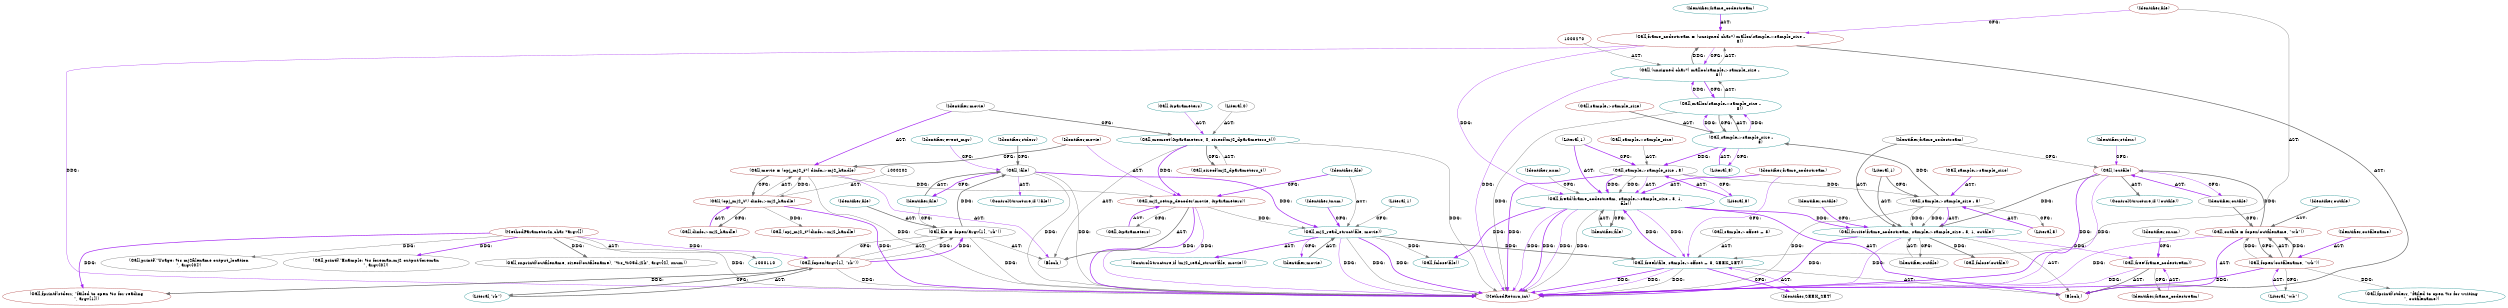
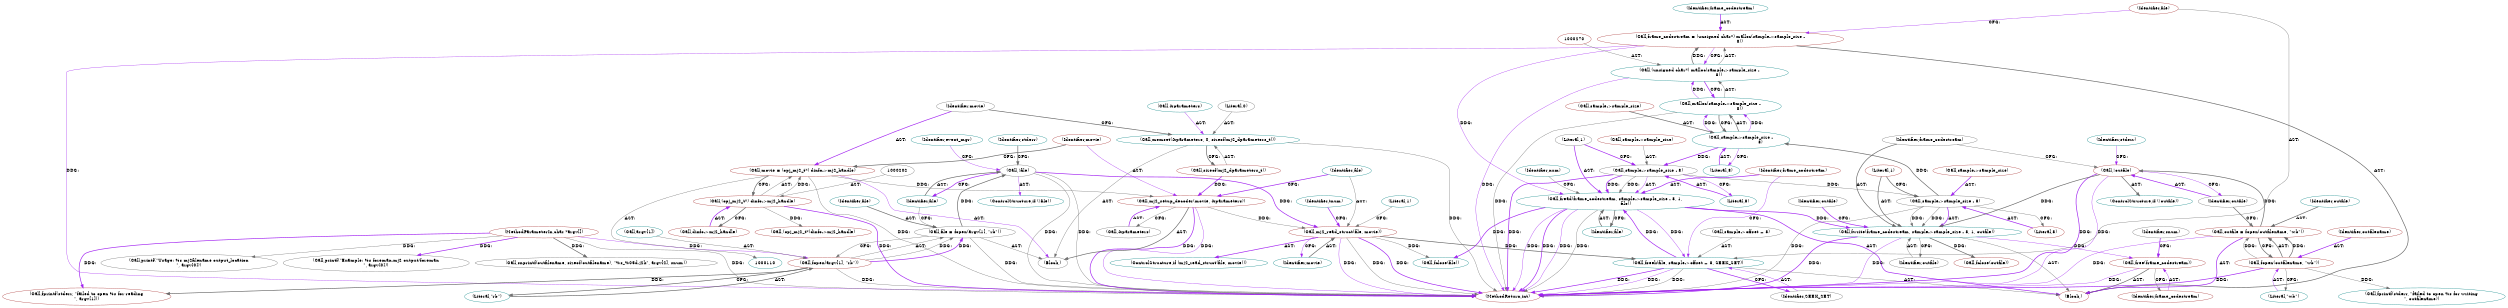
(1159, 167) -> (1211, 185)
none -> (640, 232)
(1343, 232) -> (1343, 232)
(664, 253) -> (617, 223)
